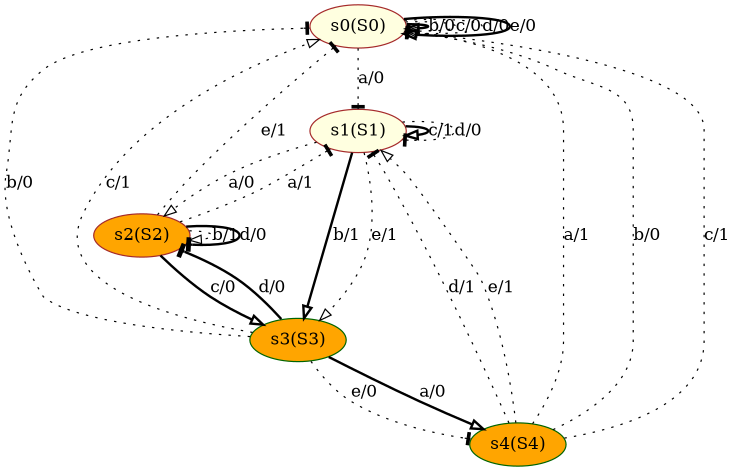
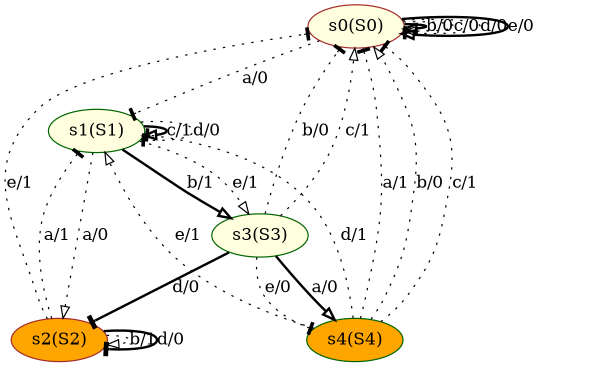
(358, 131) -> (97, 131)
(203, 292) -> none
(298, 340) -> (260, 235)
